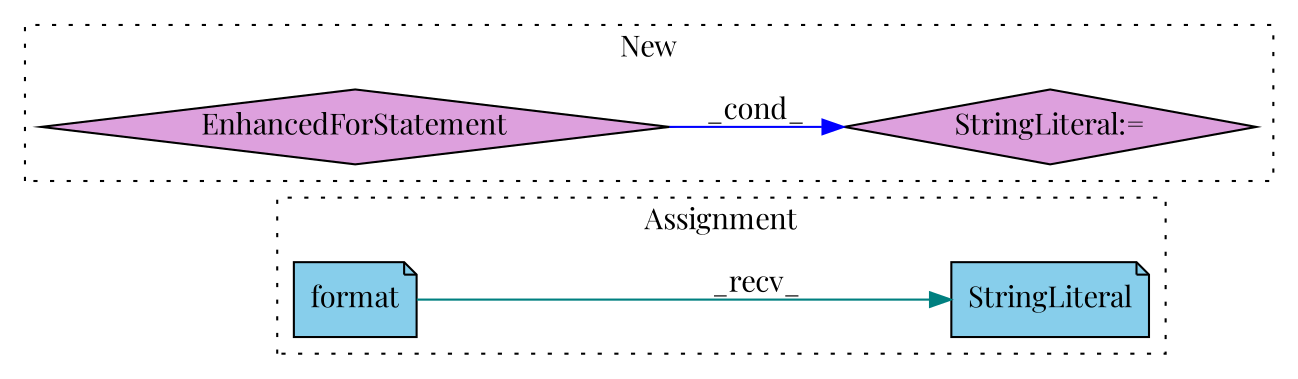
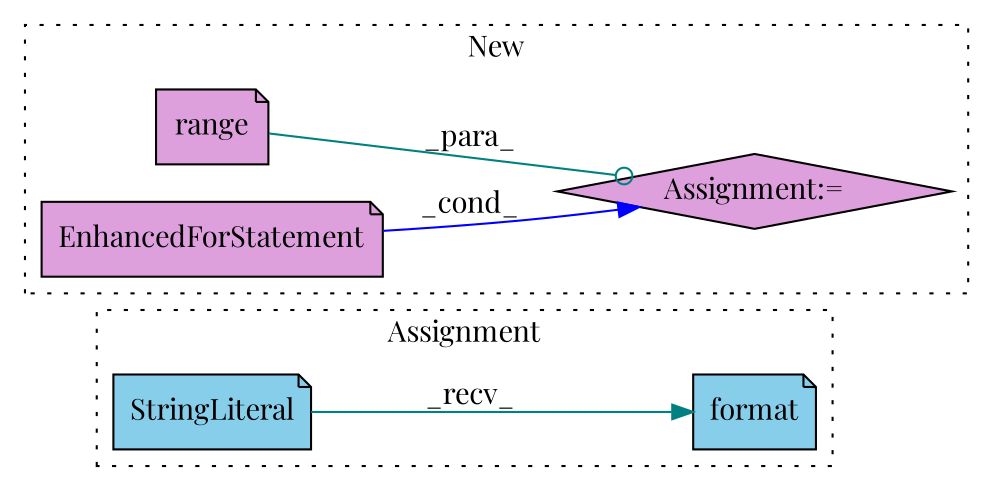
none -> (212, 127)
(355, 127) -> (212, 239)
(1050, 127) -> (755, 191)
(673, 300) -> (491, 412)
